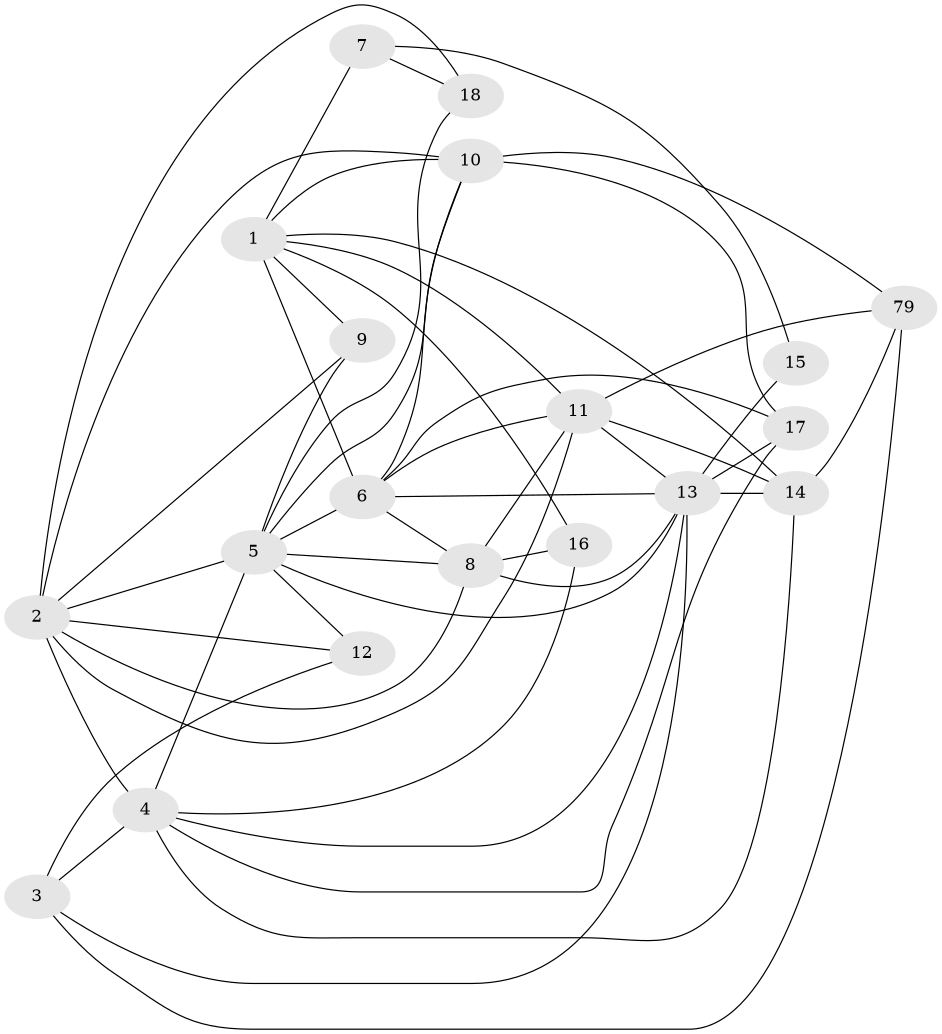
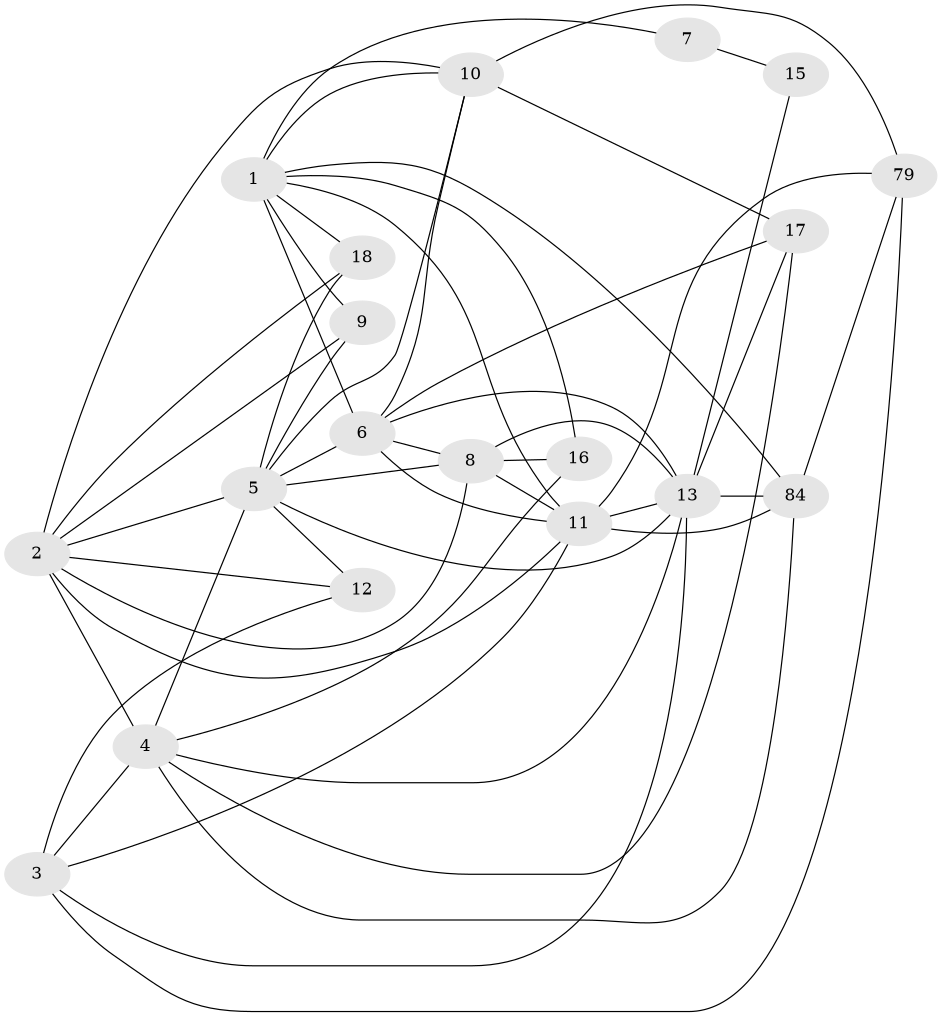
(417, 71) -> (308, 219)
(796, 493) -> (796, 496)
none -> (349, 750)
